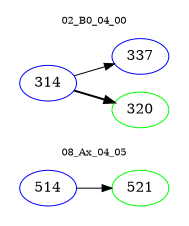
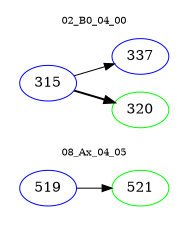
(48, 83) -> (48, 83)
(48, 188) -> (48, 188)
